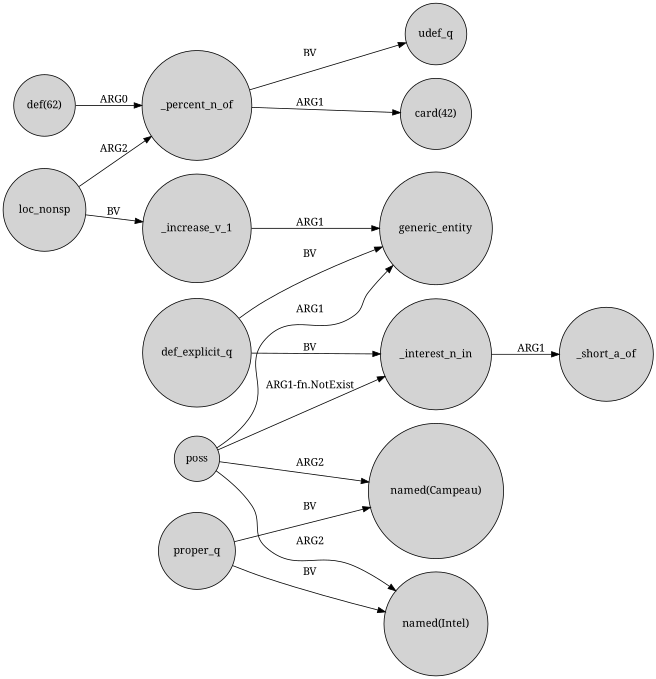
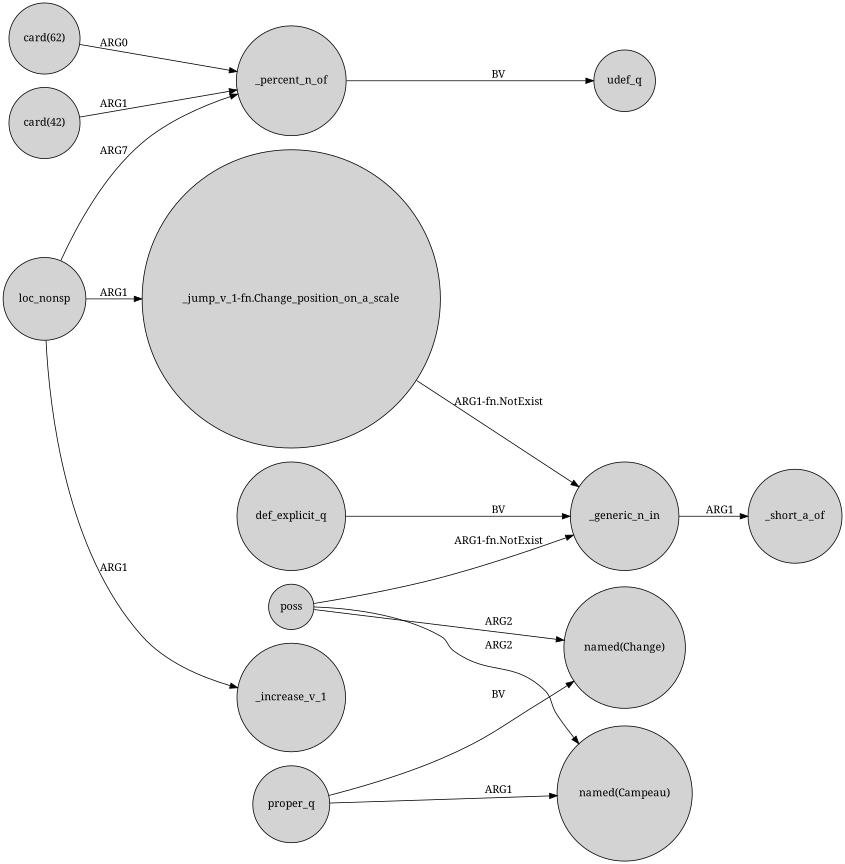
(45, 105) -> (45, 39)
(322, 110) -> (154, 104)
(114, 149) -> (114, 151)
(114, 212) -> (114, 568)
(436, 228) -> none
none -> (291, 299)
(436, 354) -> (625, 516)
(310, 507) -> (499, 790)
(436, 624) -> (625, 648)
